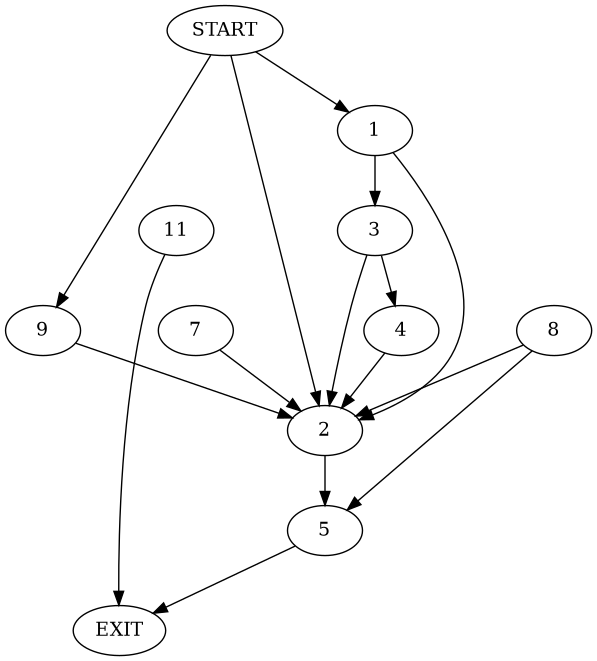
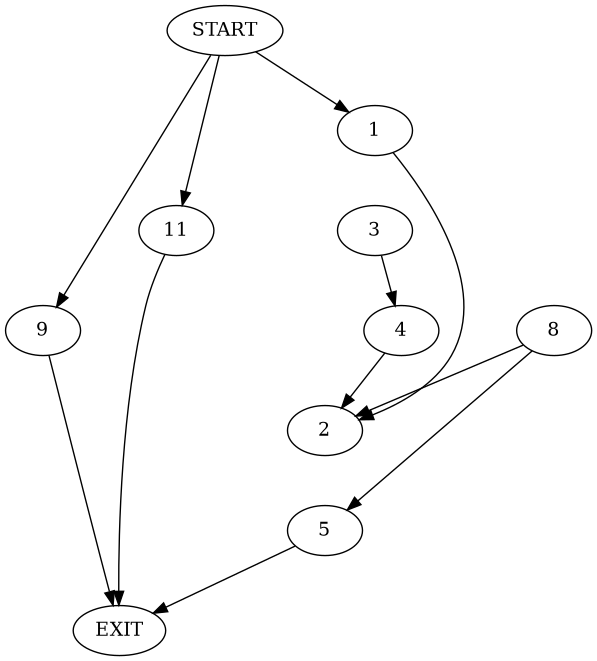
(375, 174) -> none
(273, 224) -> (202, 124)
(347, 322) -> none
(196, 331) -> none
(177, 378) -> (79, 474)
(325, 474) -> none
